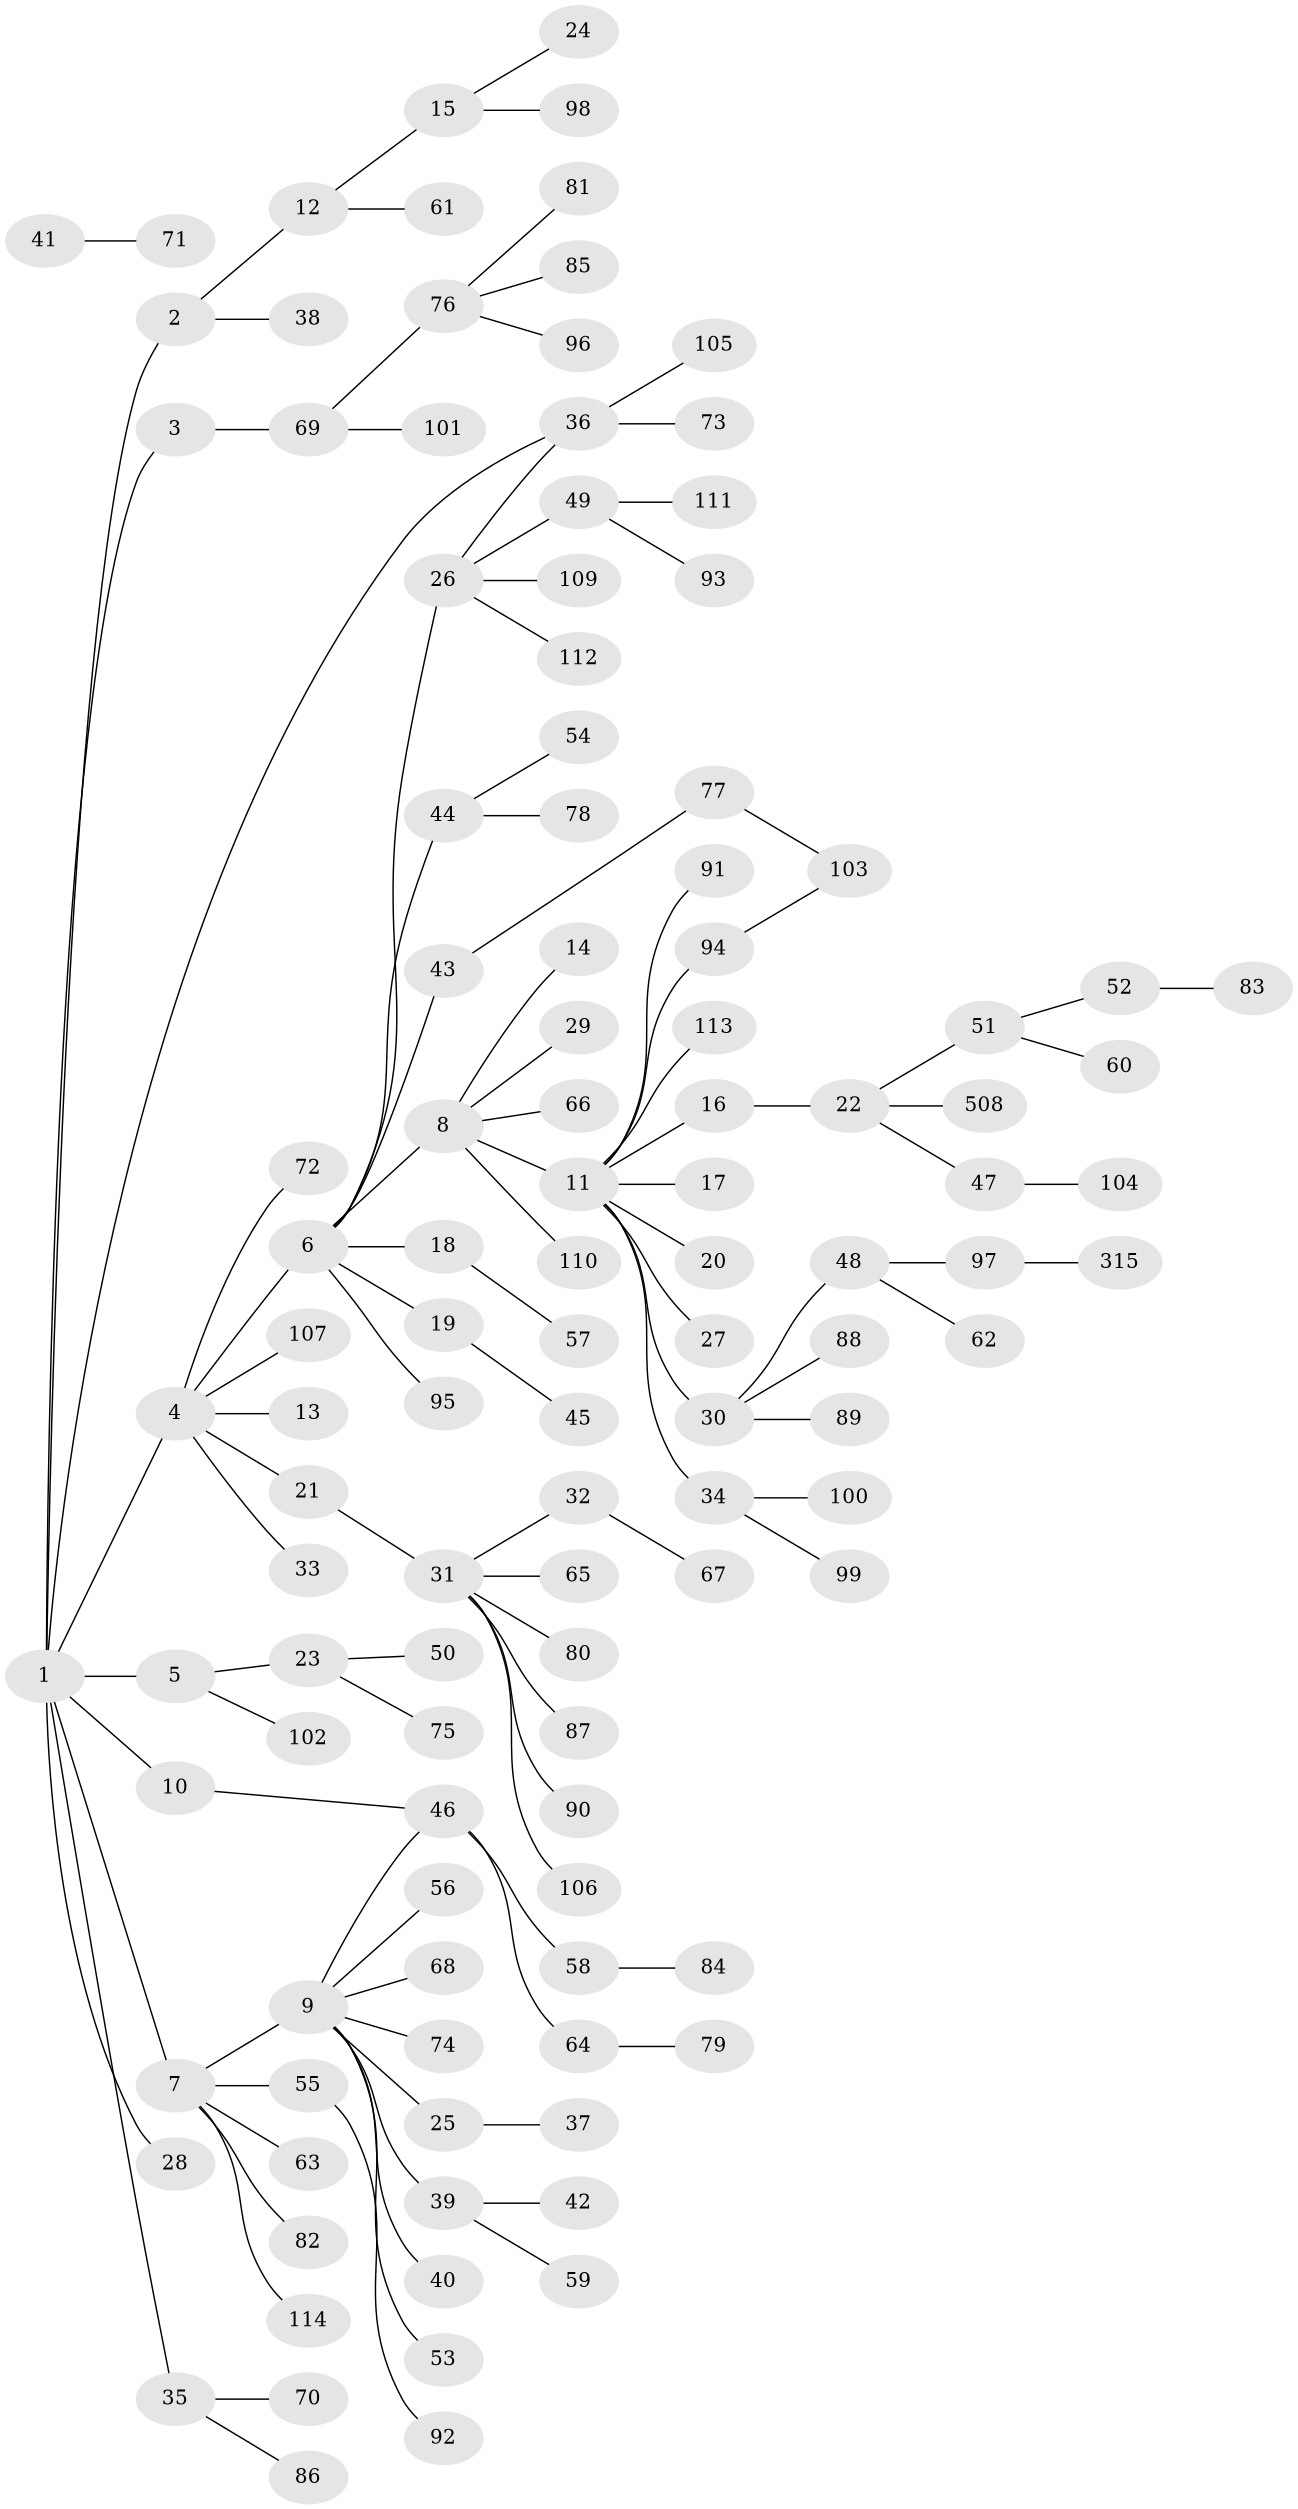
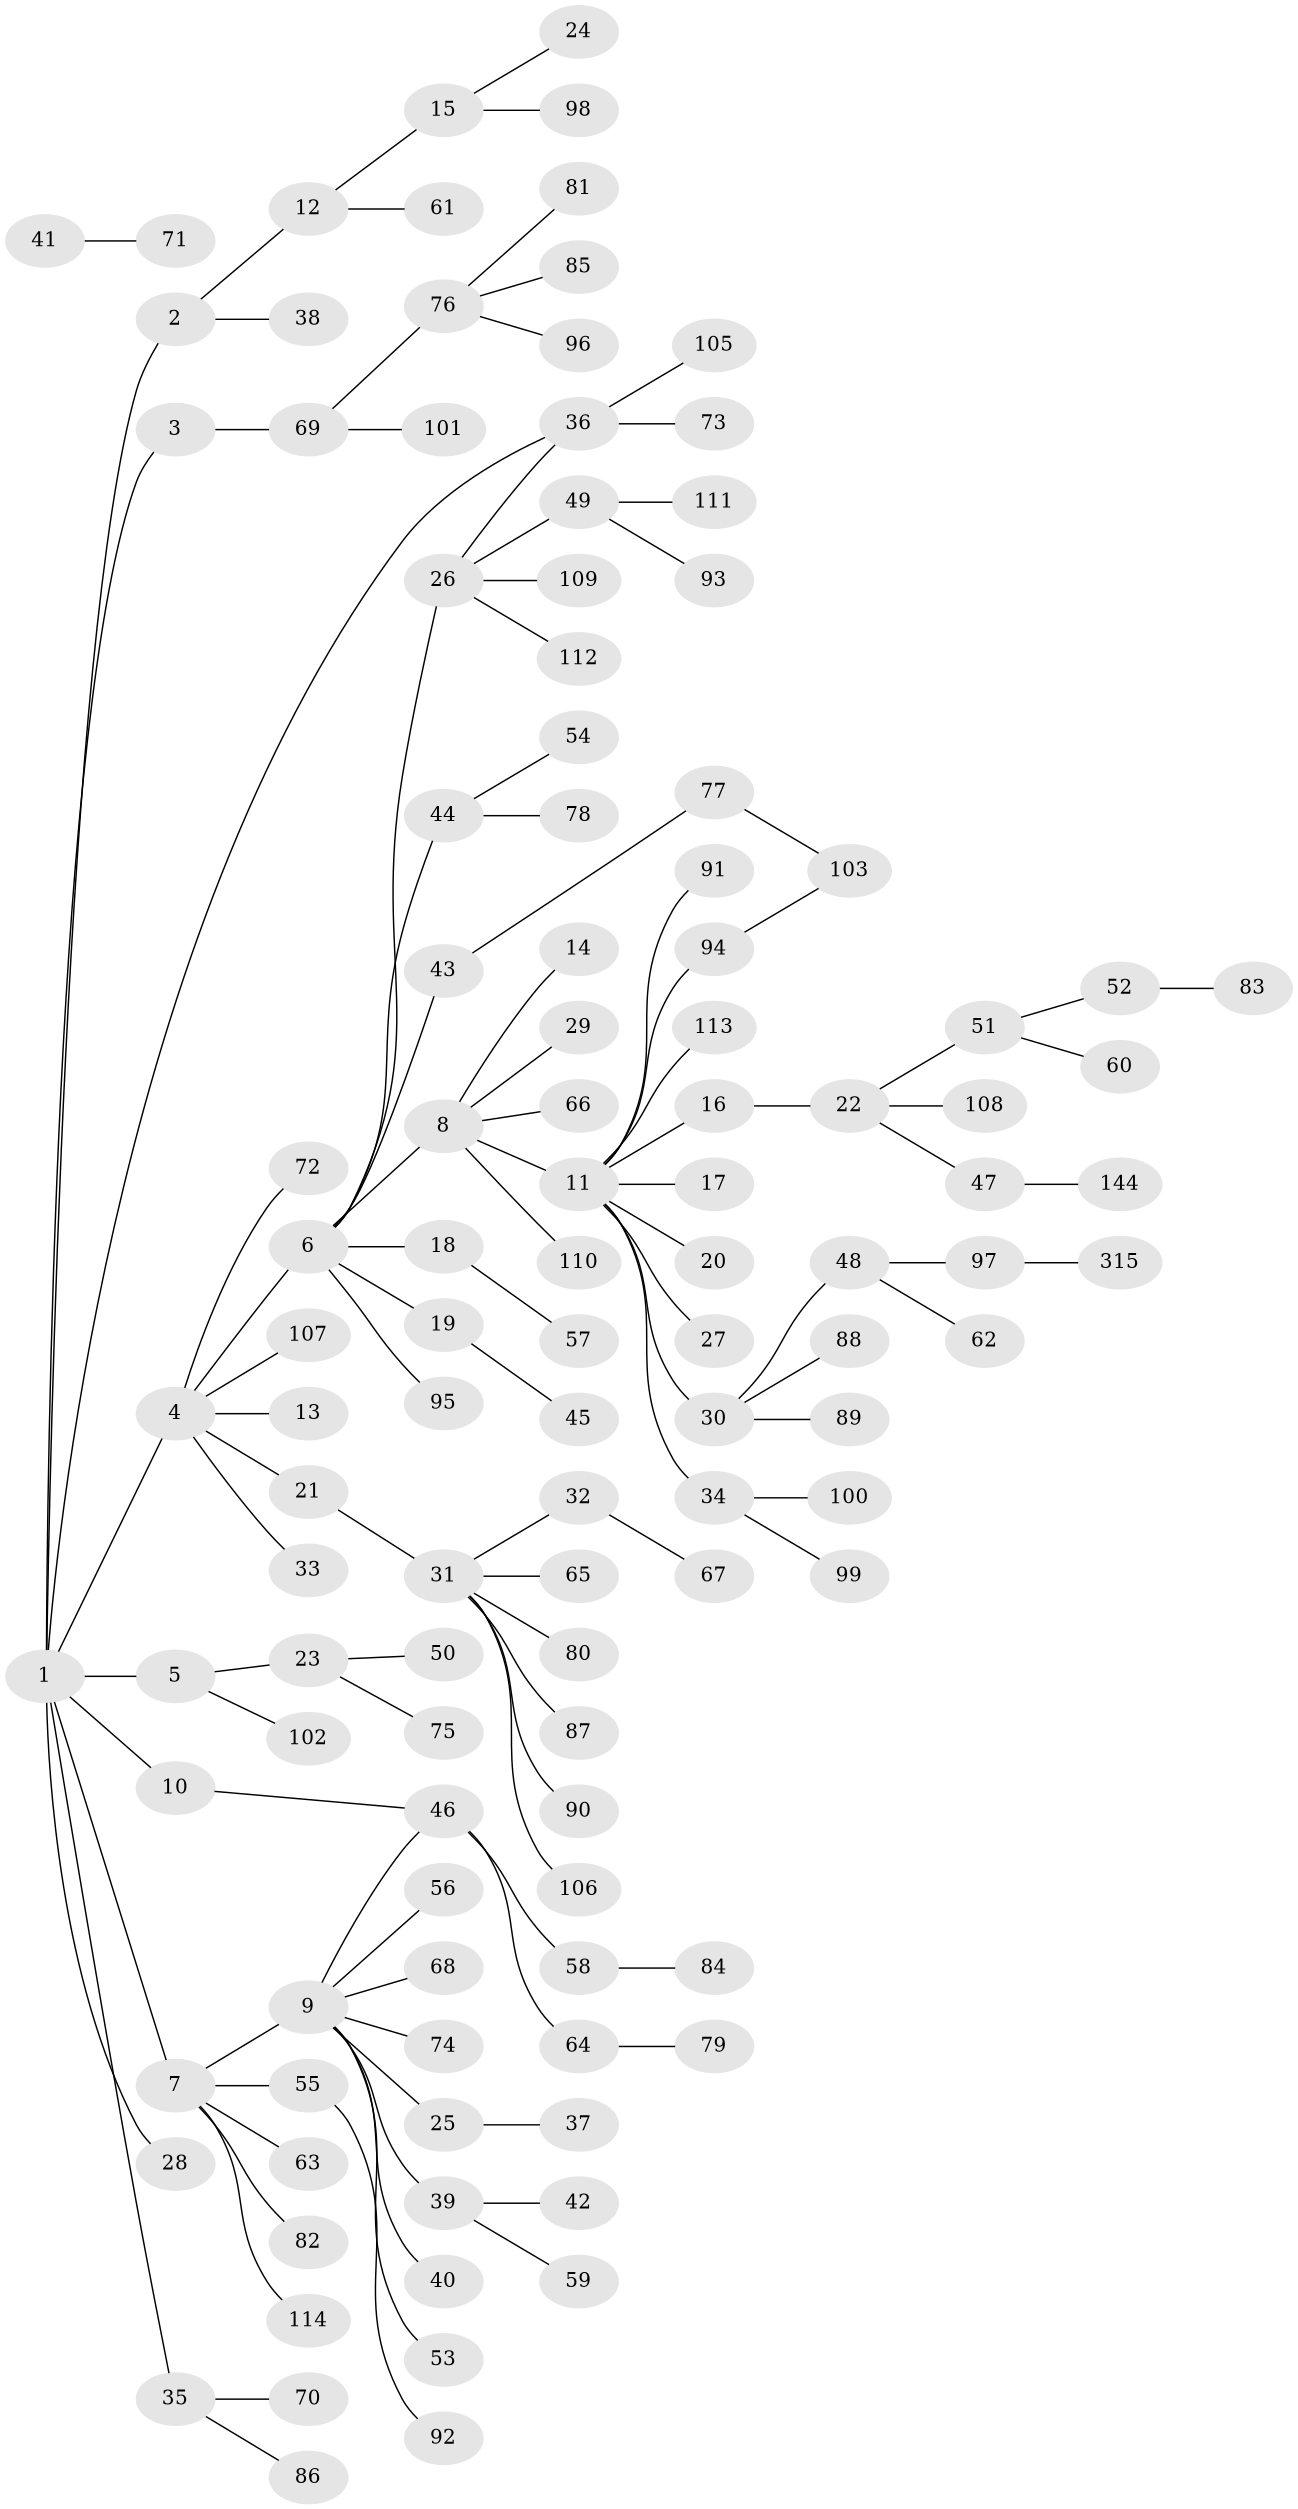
(985, 1106) -> (985, 1106)
(1120, 1184) -> (1120, 1184)
